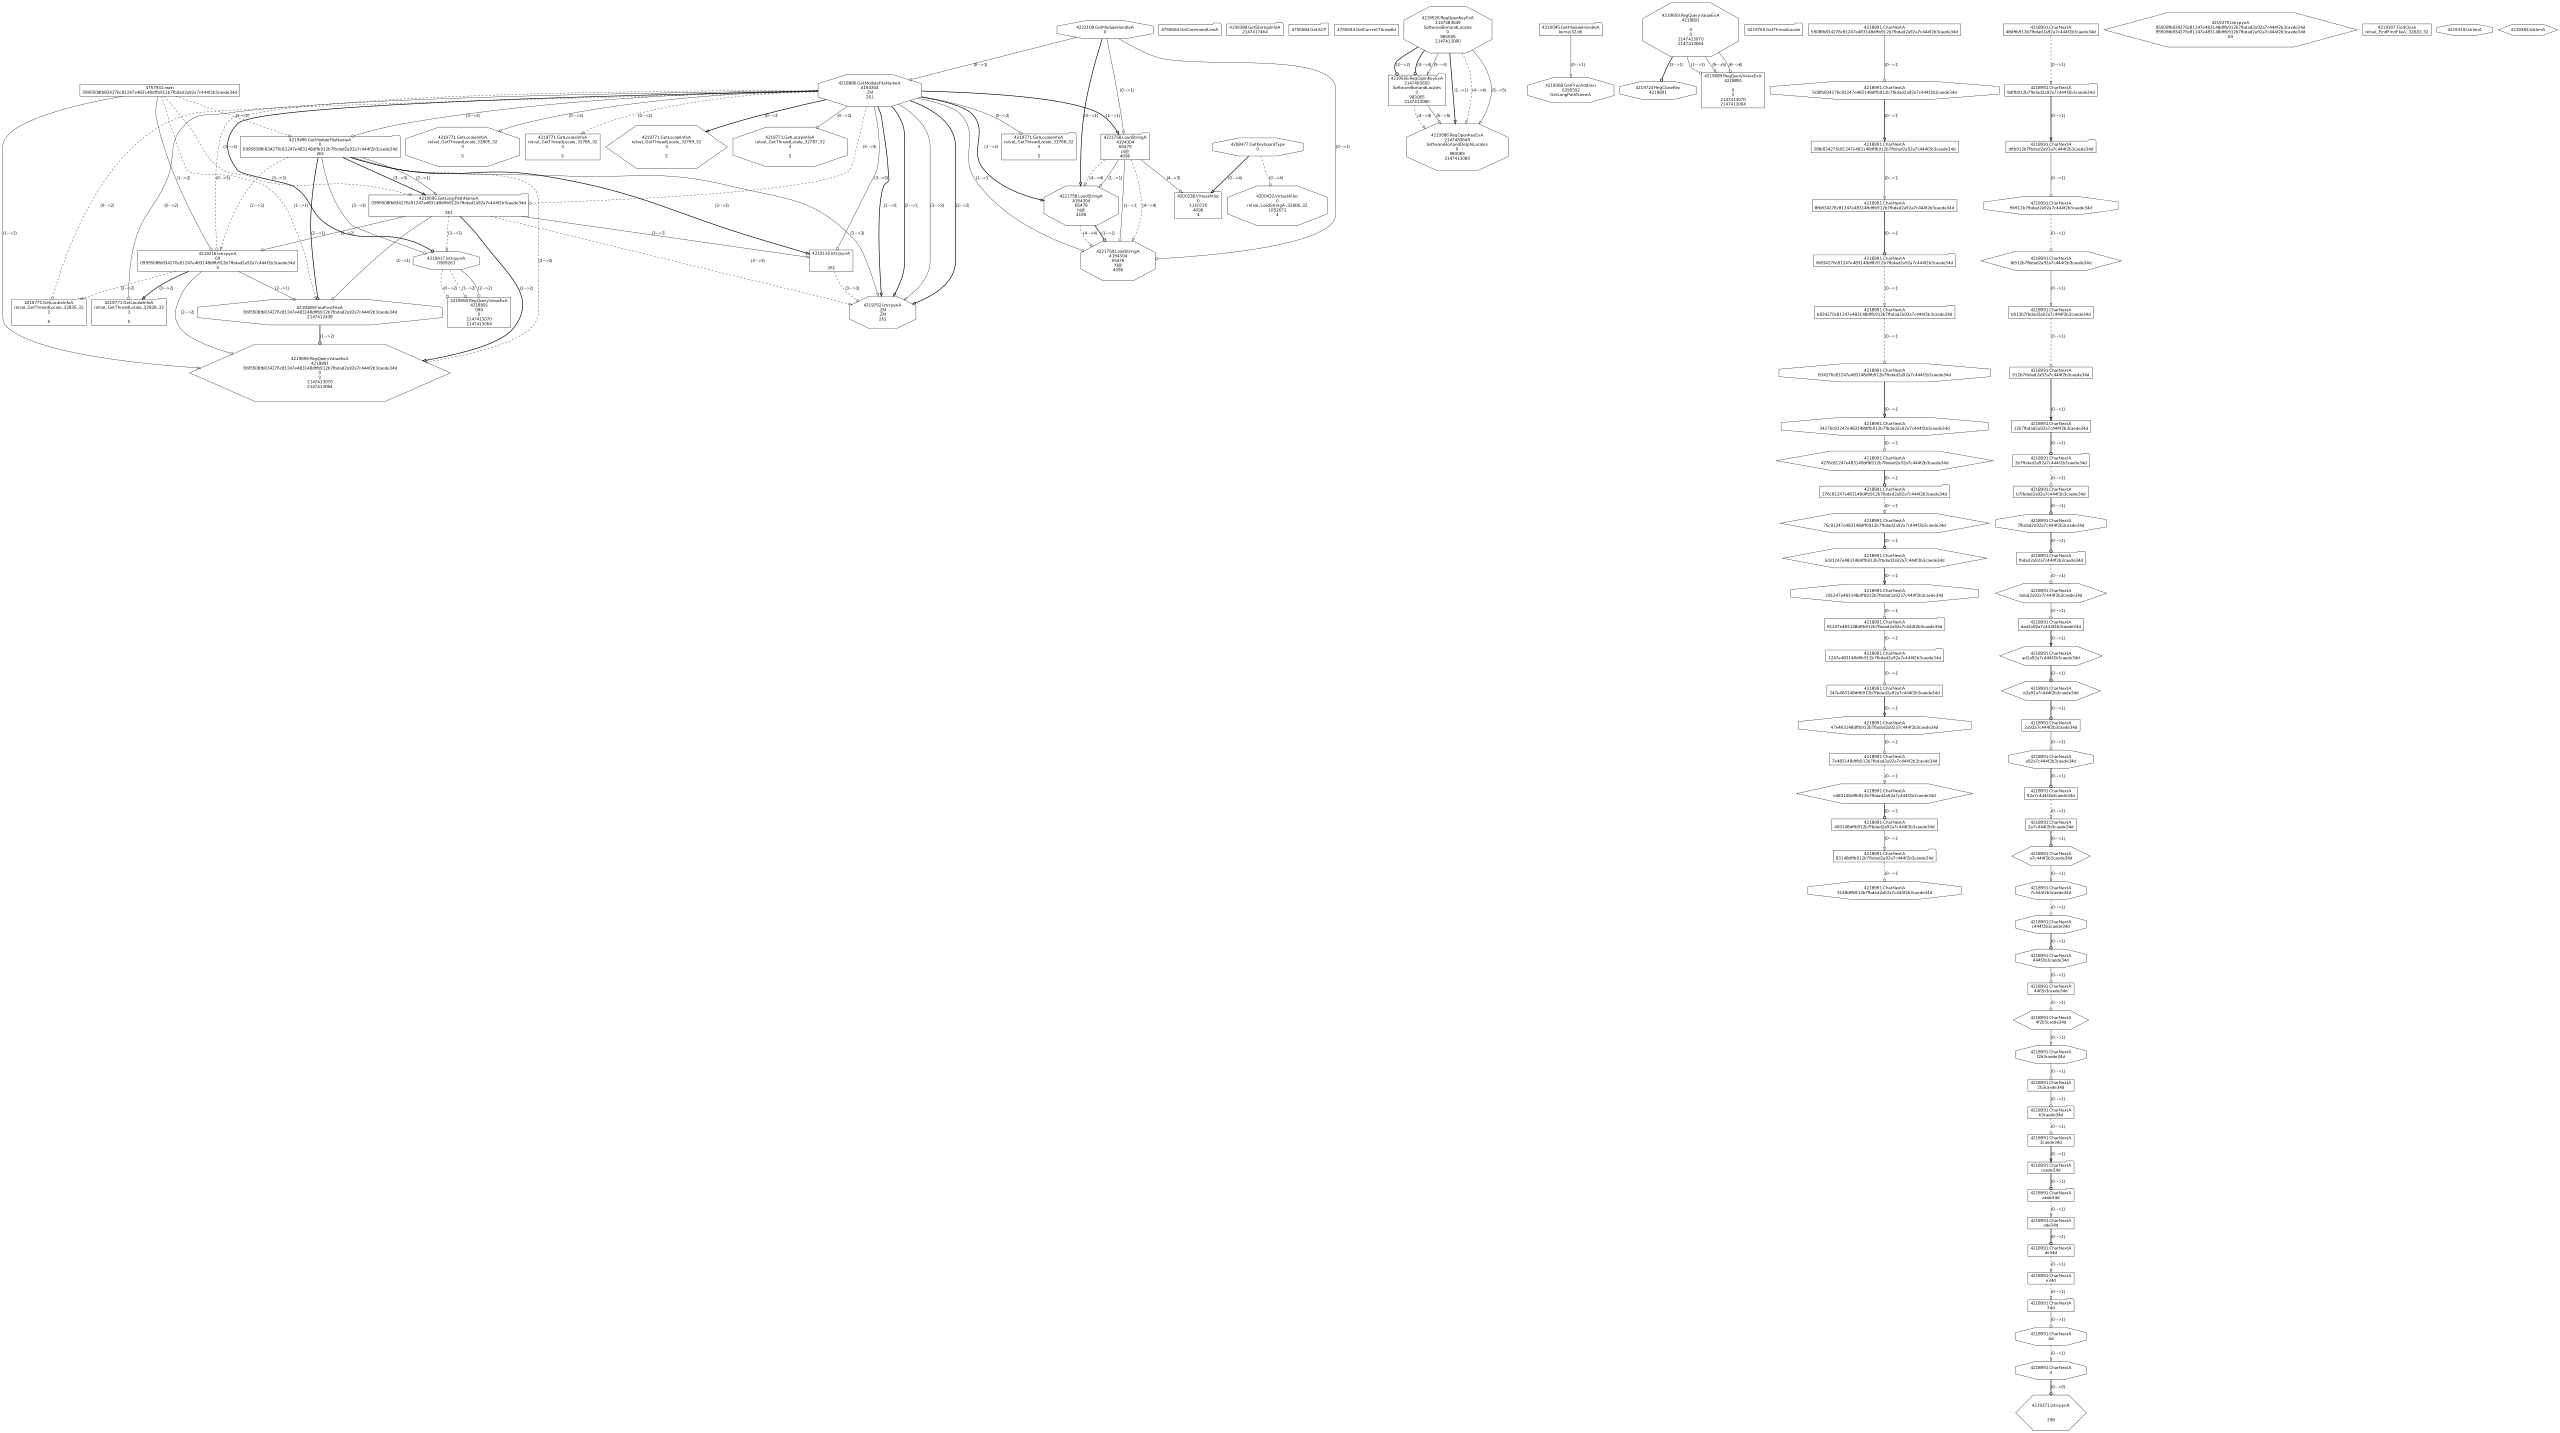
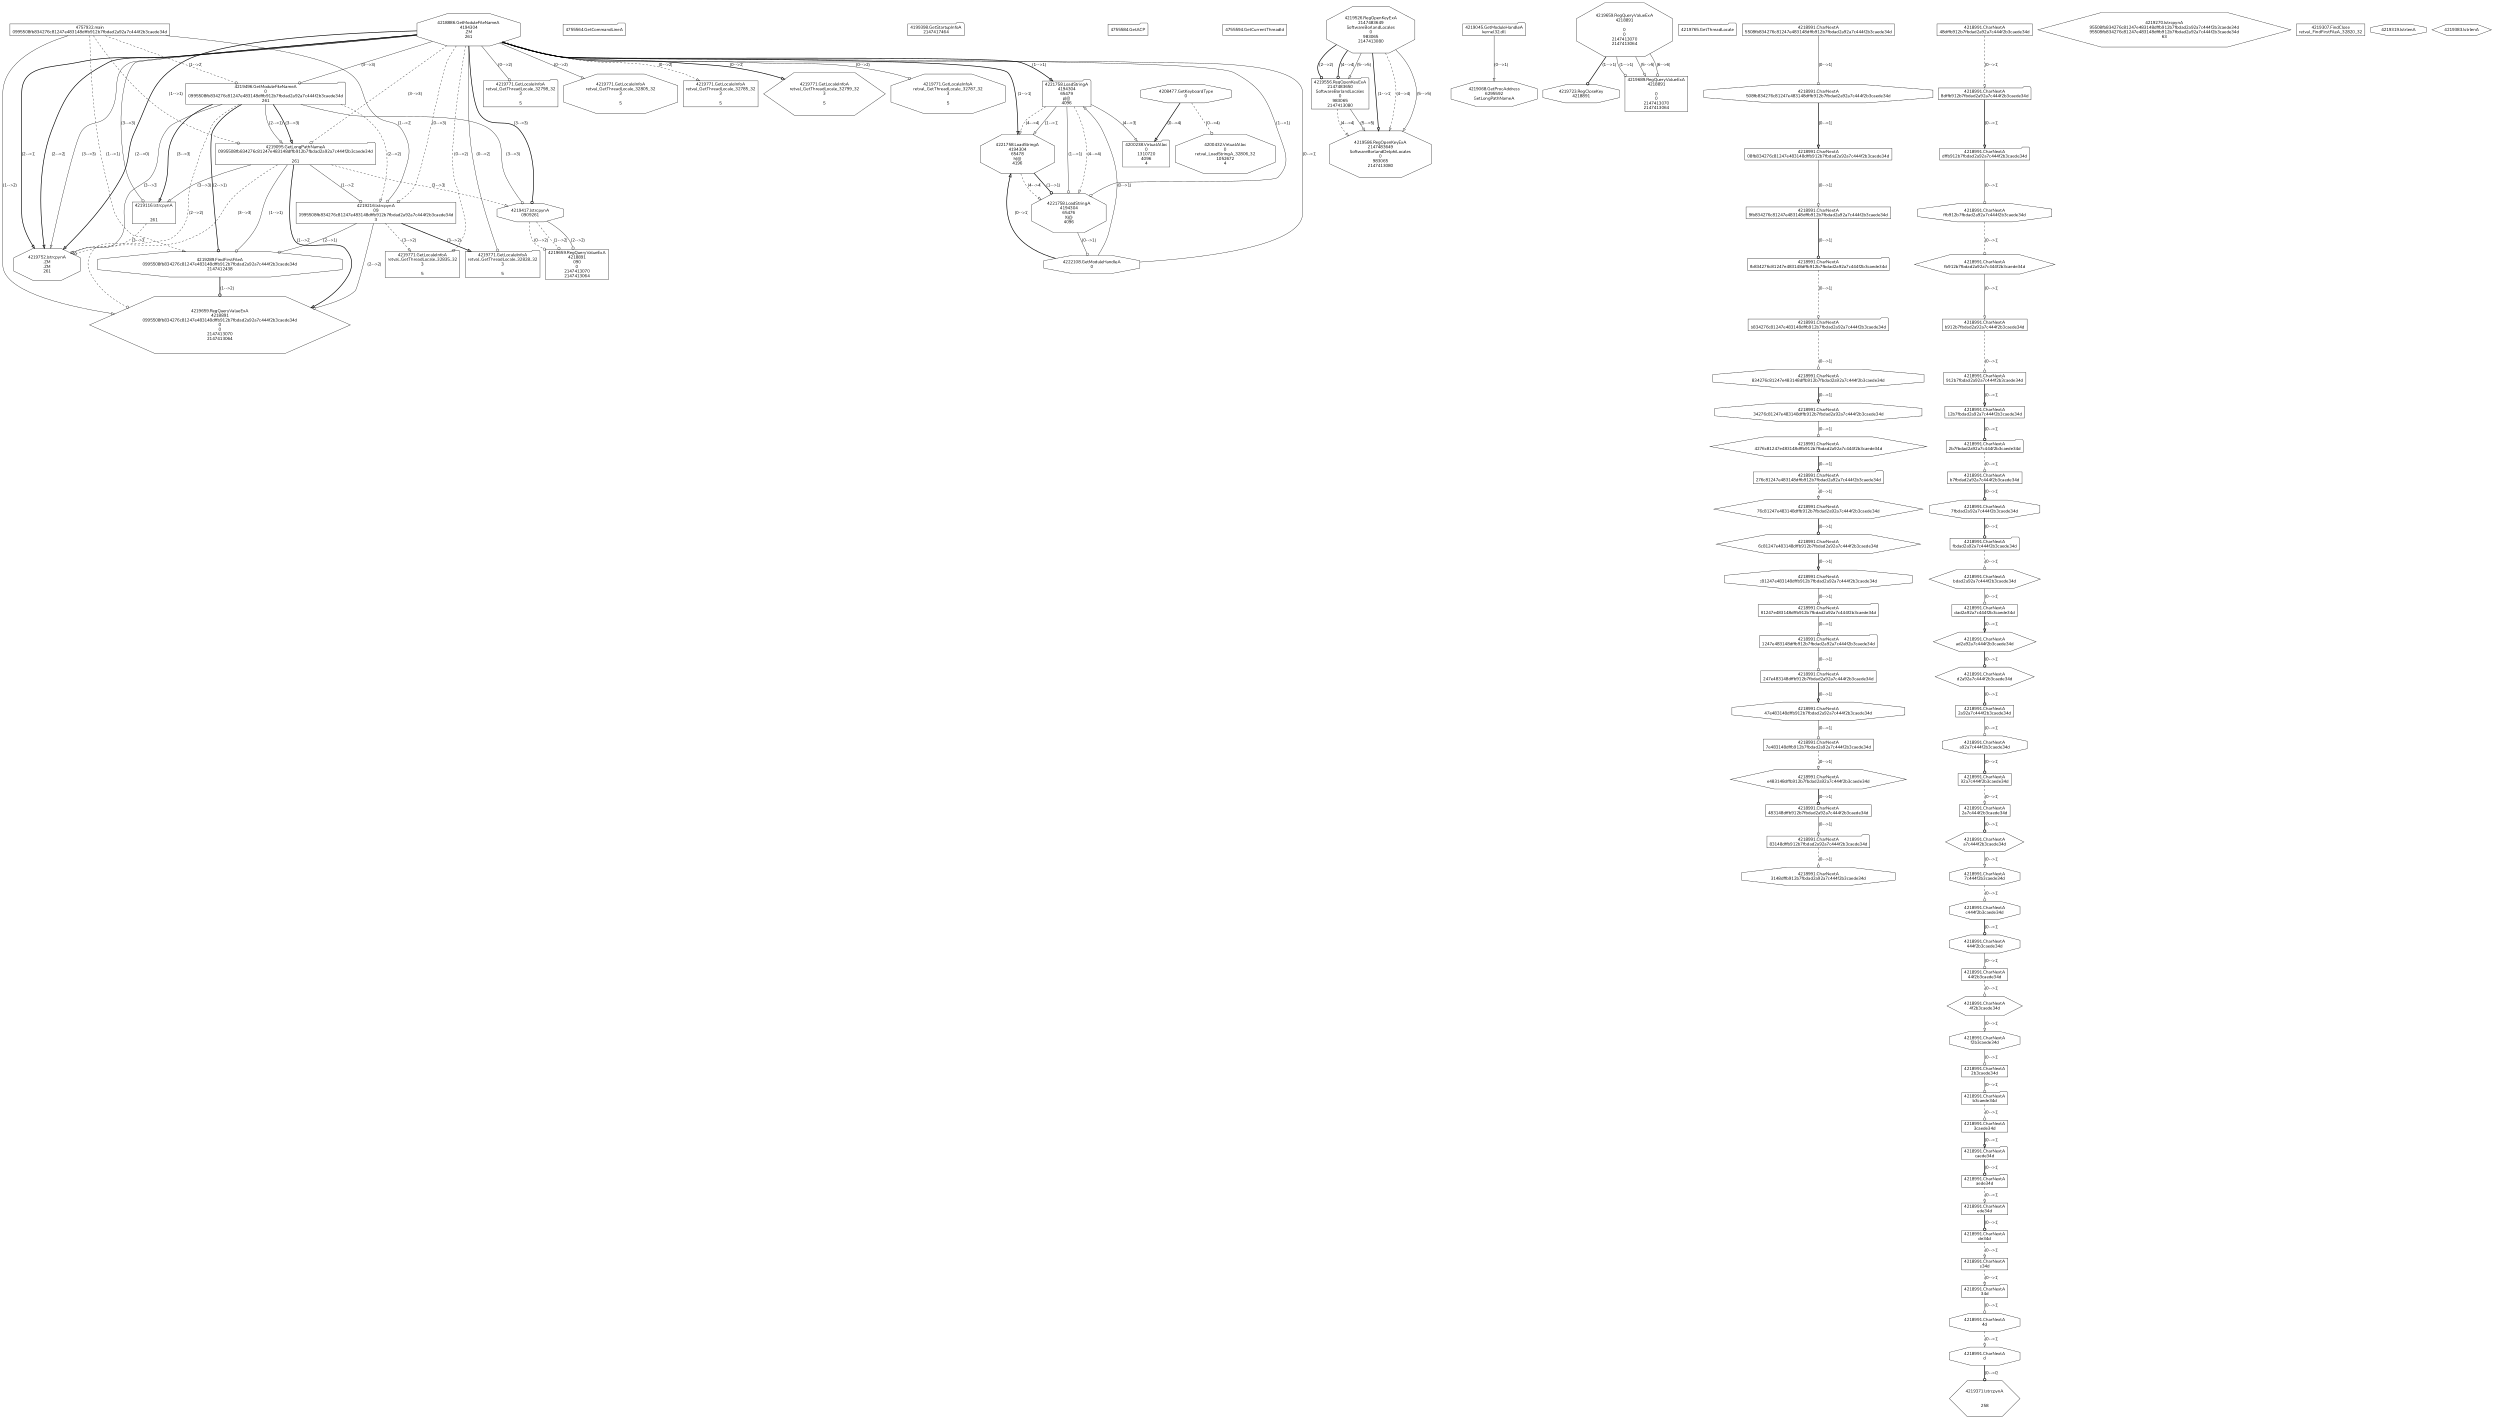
(1336, 131) -> (1082, 243)
